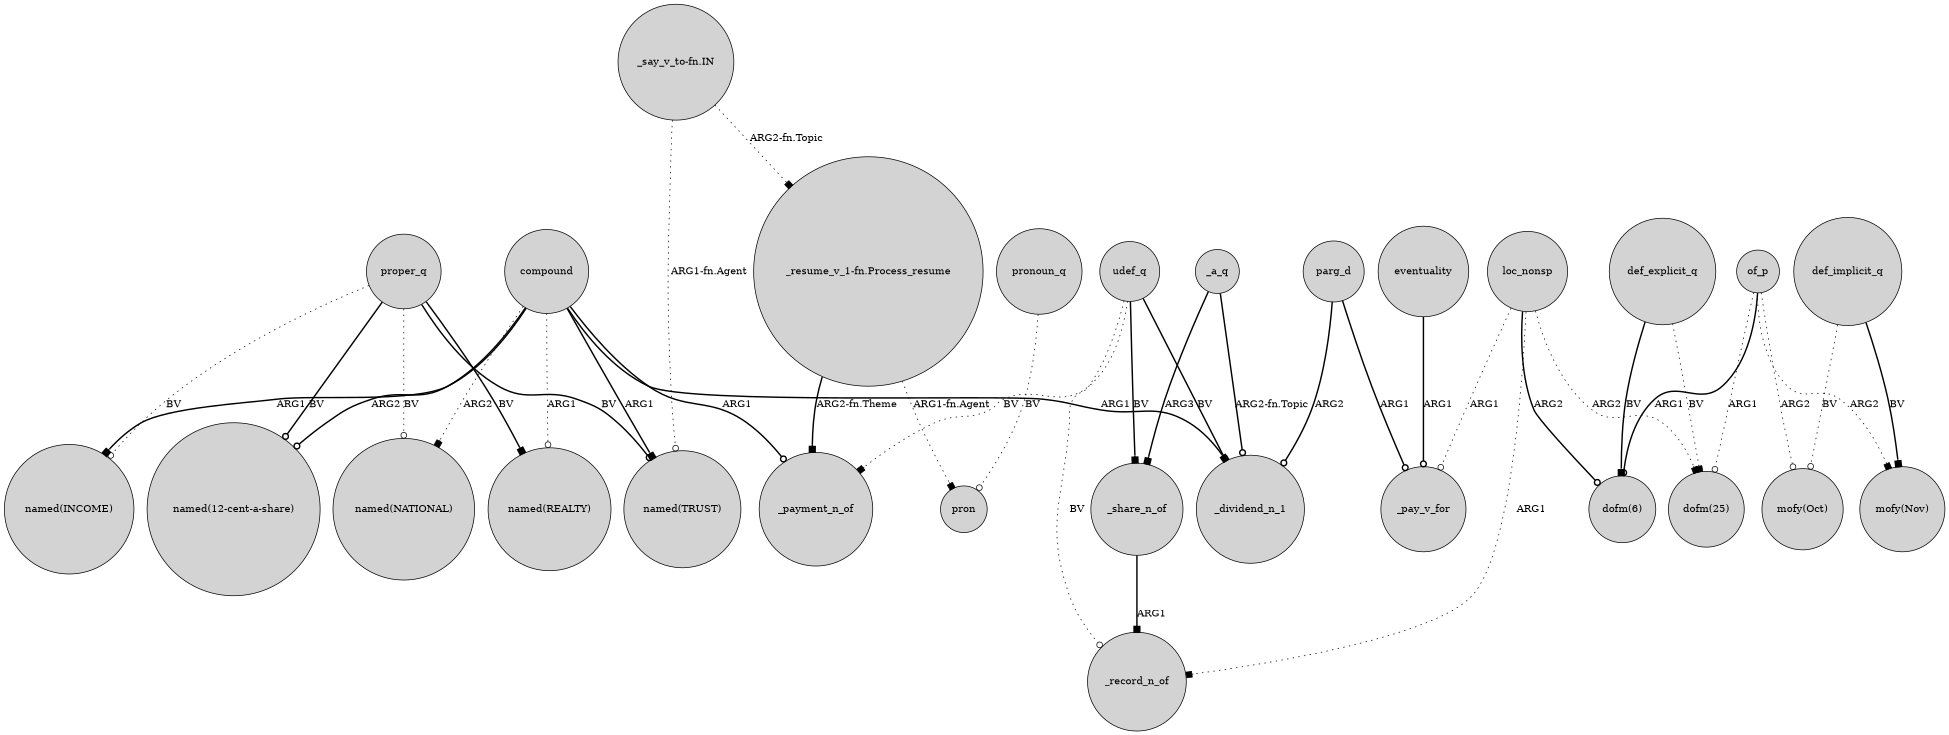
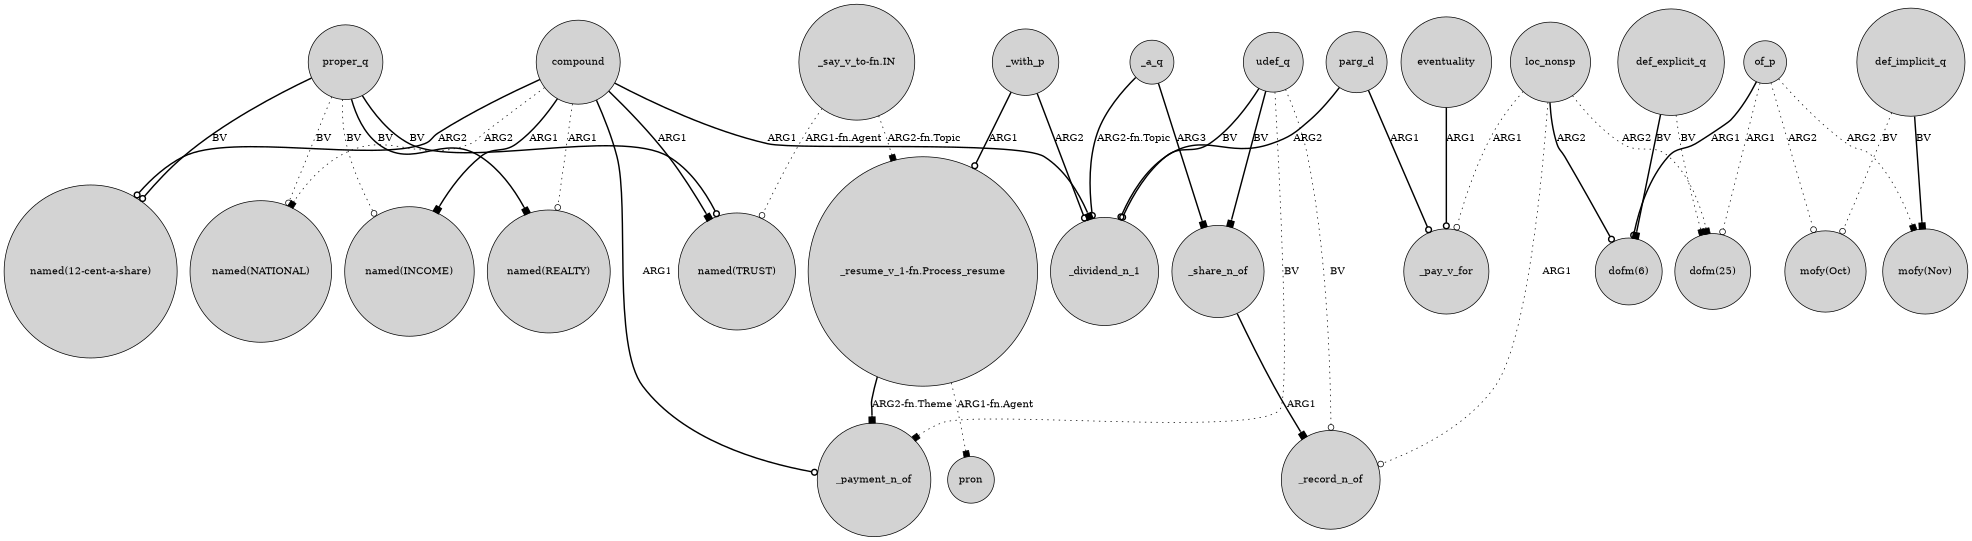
none -> (1026, 62)
(1039, 271) -> none
(1472, 596) -> (1520, 314)
